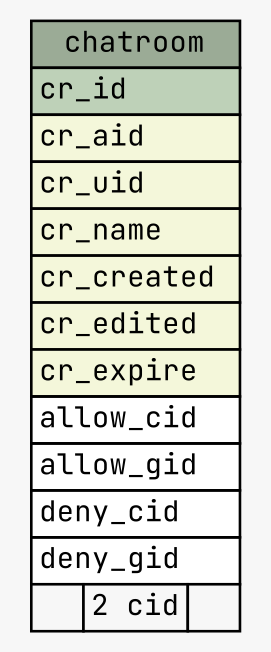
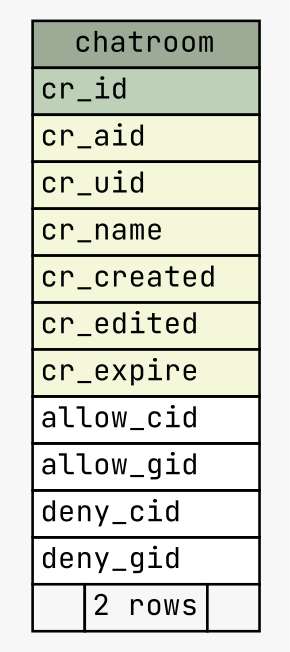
(136, 606) -> (146, 606)
